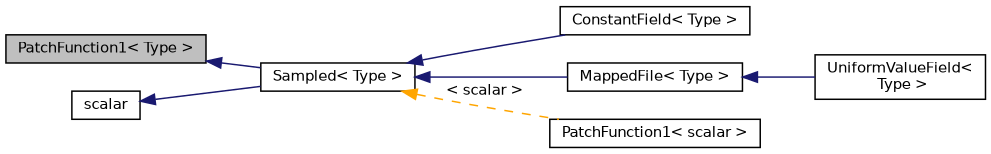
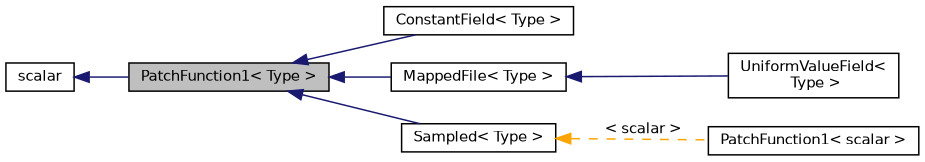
(494, 47) -> (361, 47)
(499, 77) -> (368, 77)
(208, 93) -> (109, 77)
